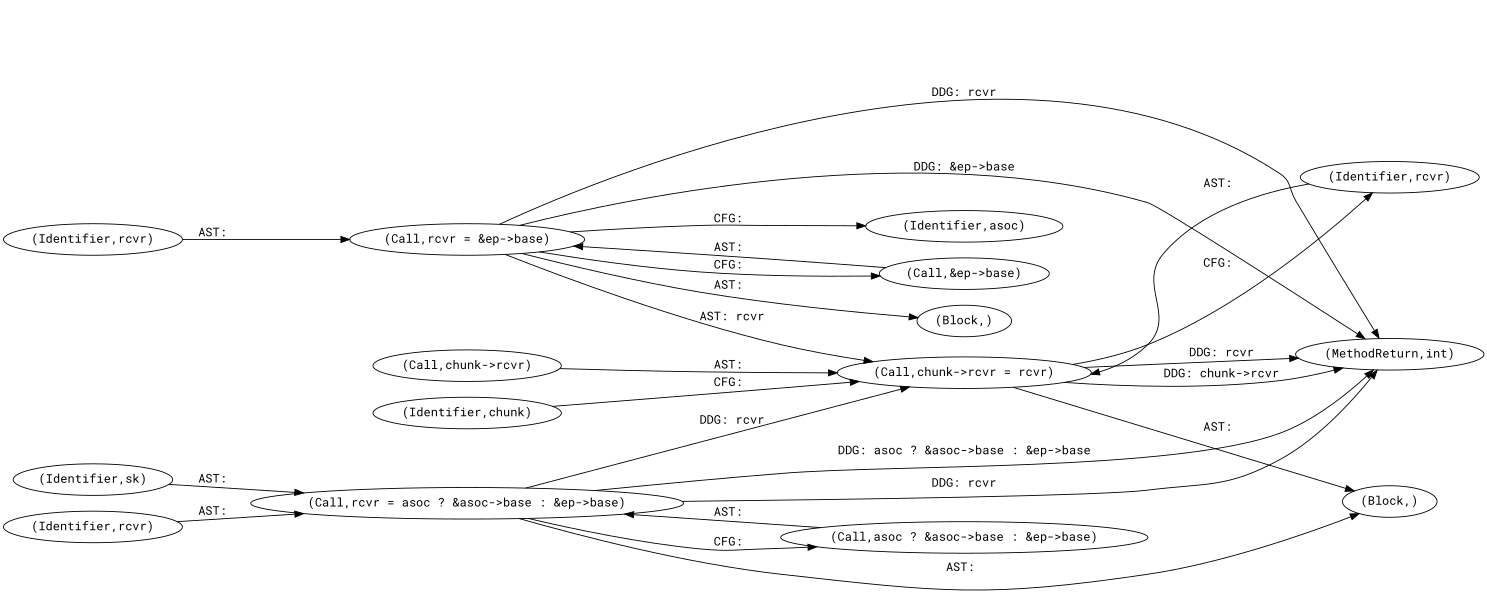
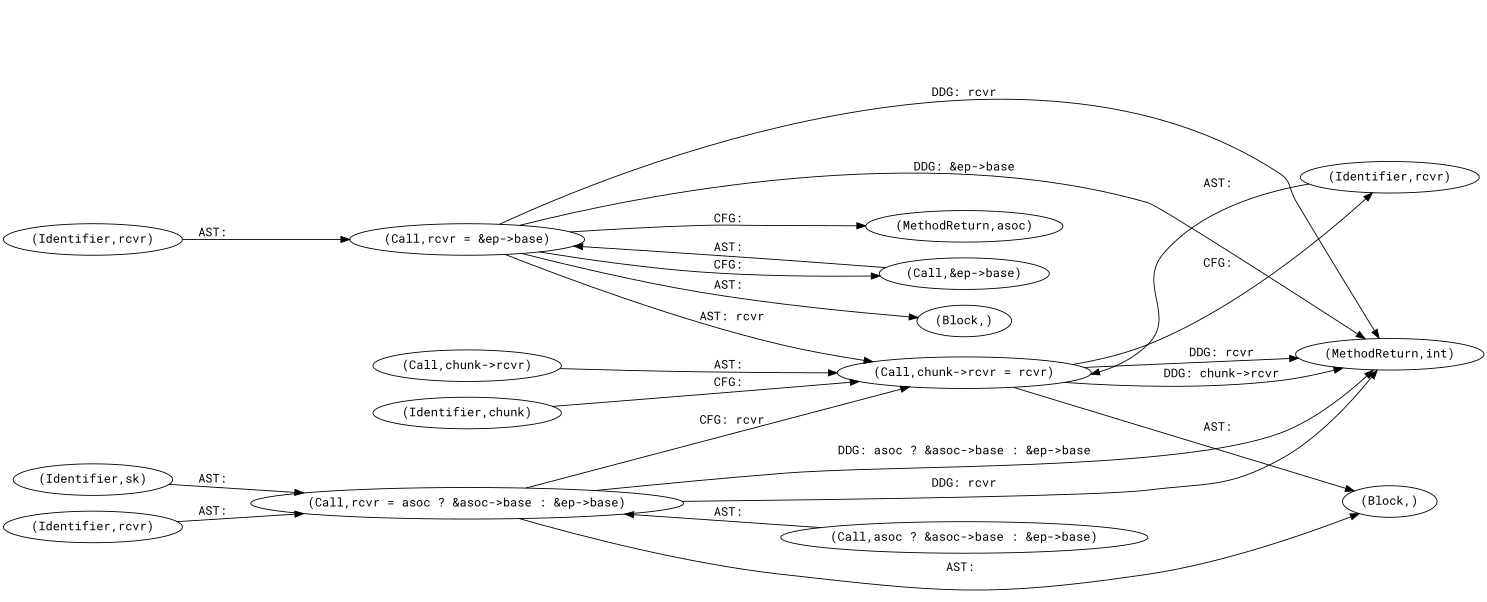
(964, 226) -> (964, 226)
(732, 420) -> (732, 420)
(667, 545) -> none
